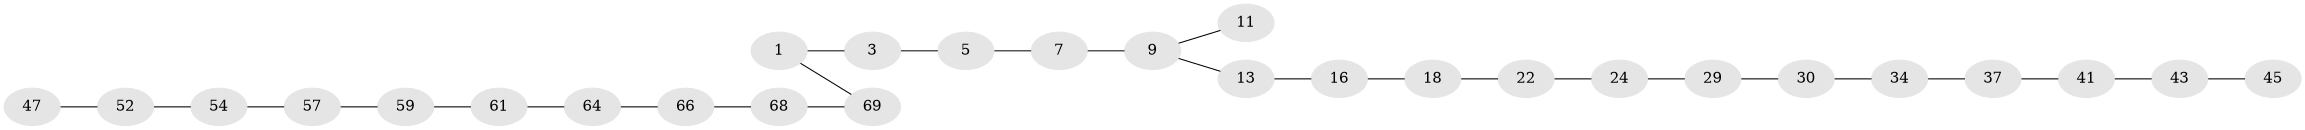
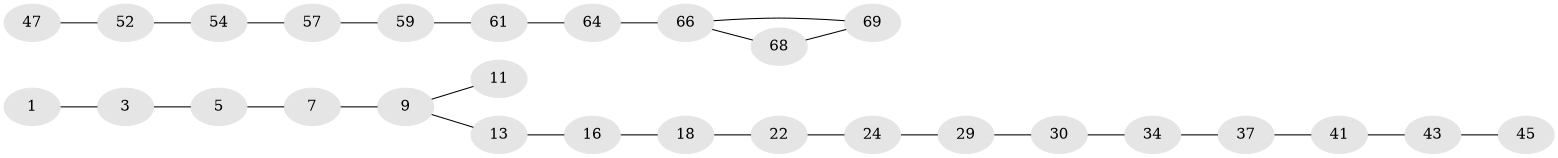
(826, 79) -> (779, 18)
